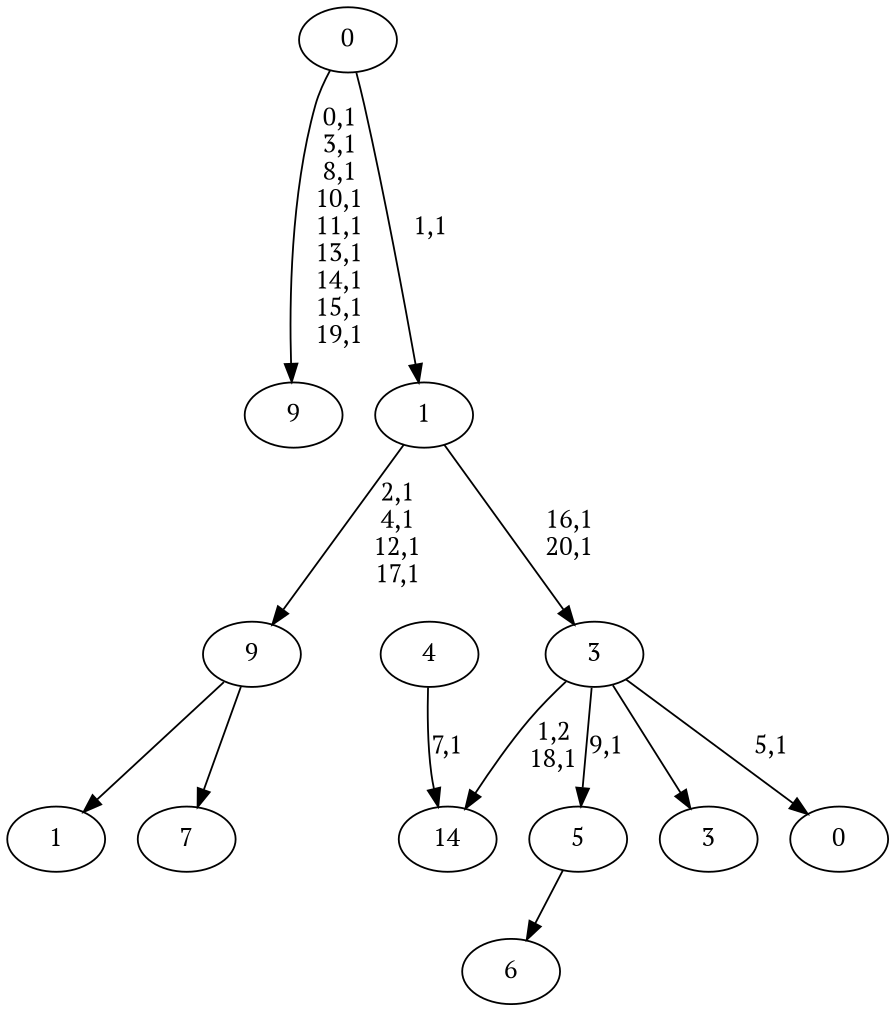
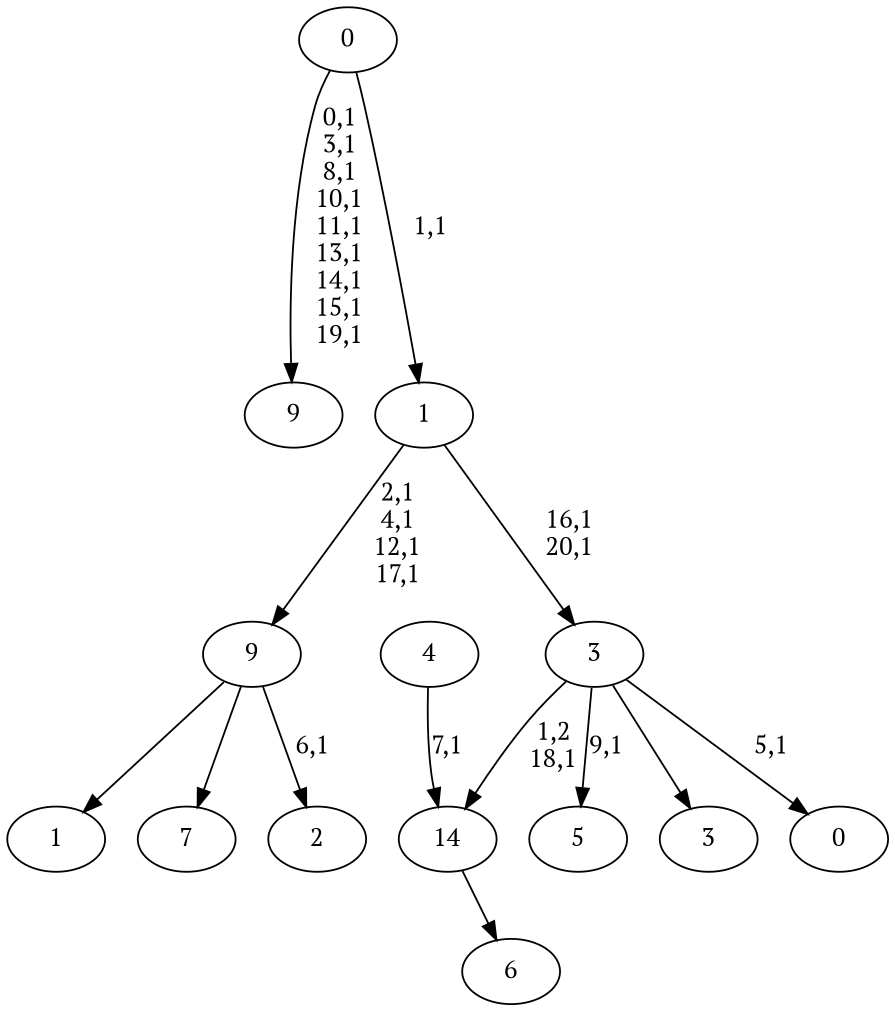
none -> (317, 839)
(549, 897) -> (475, 897)
